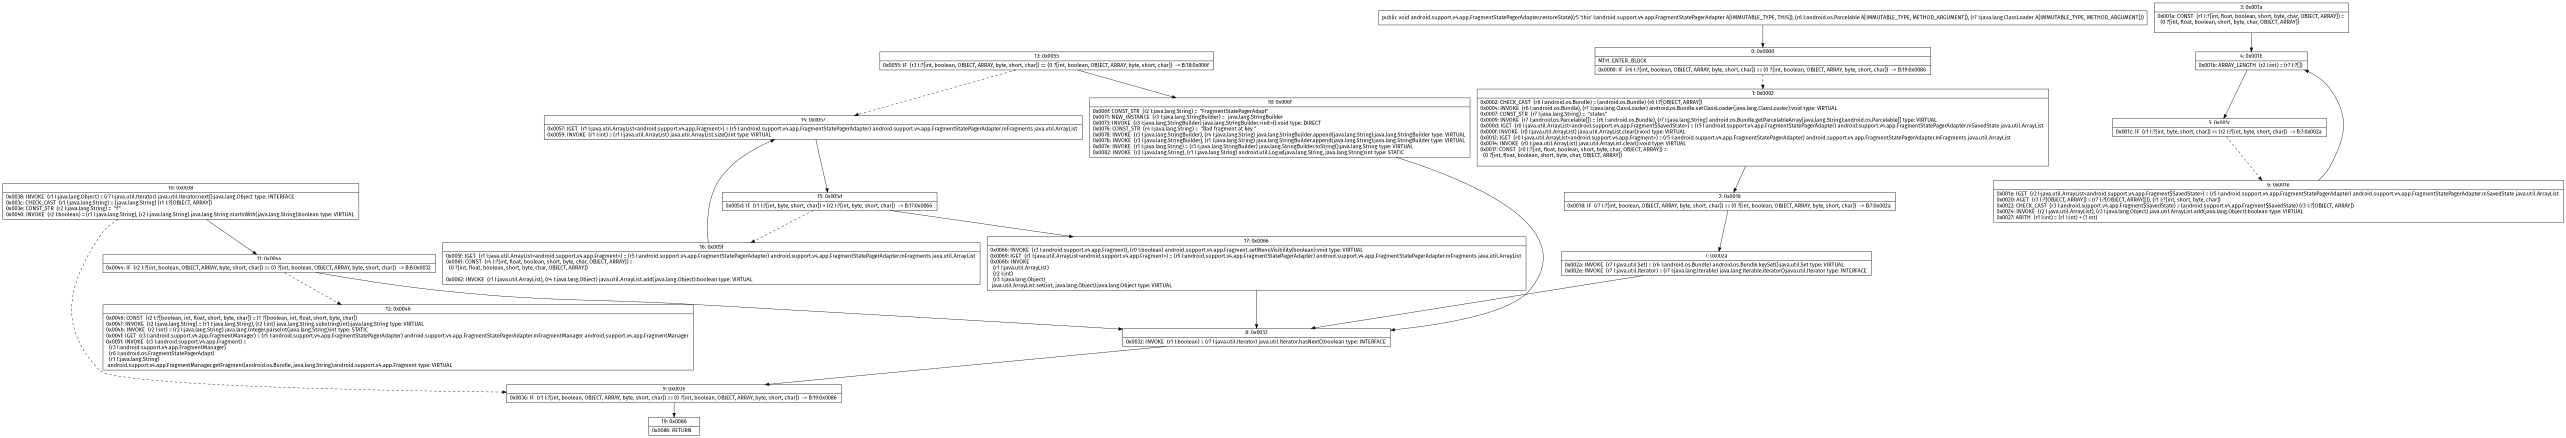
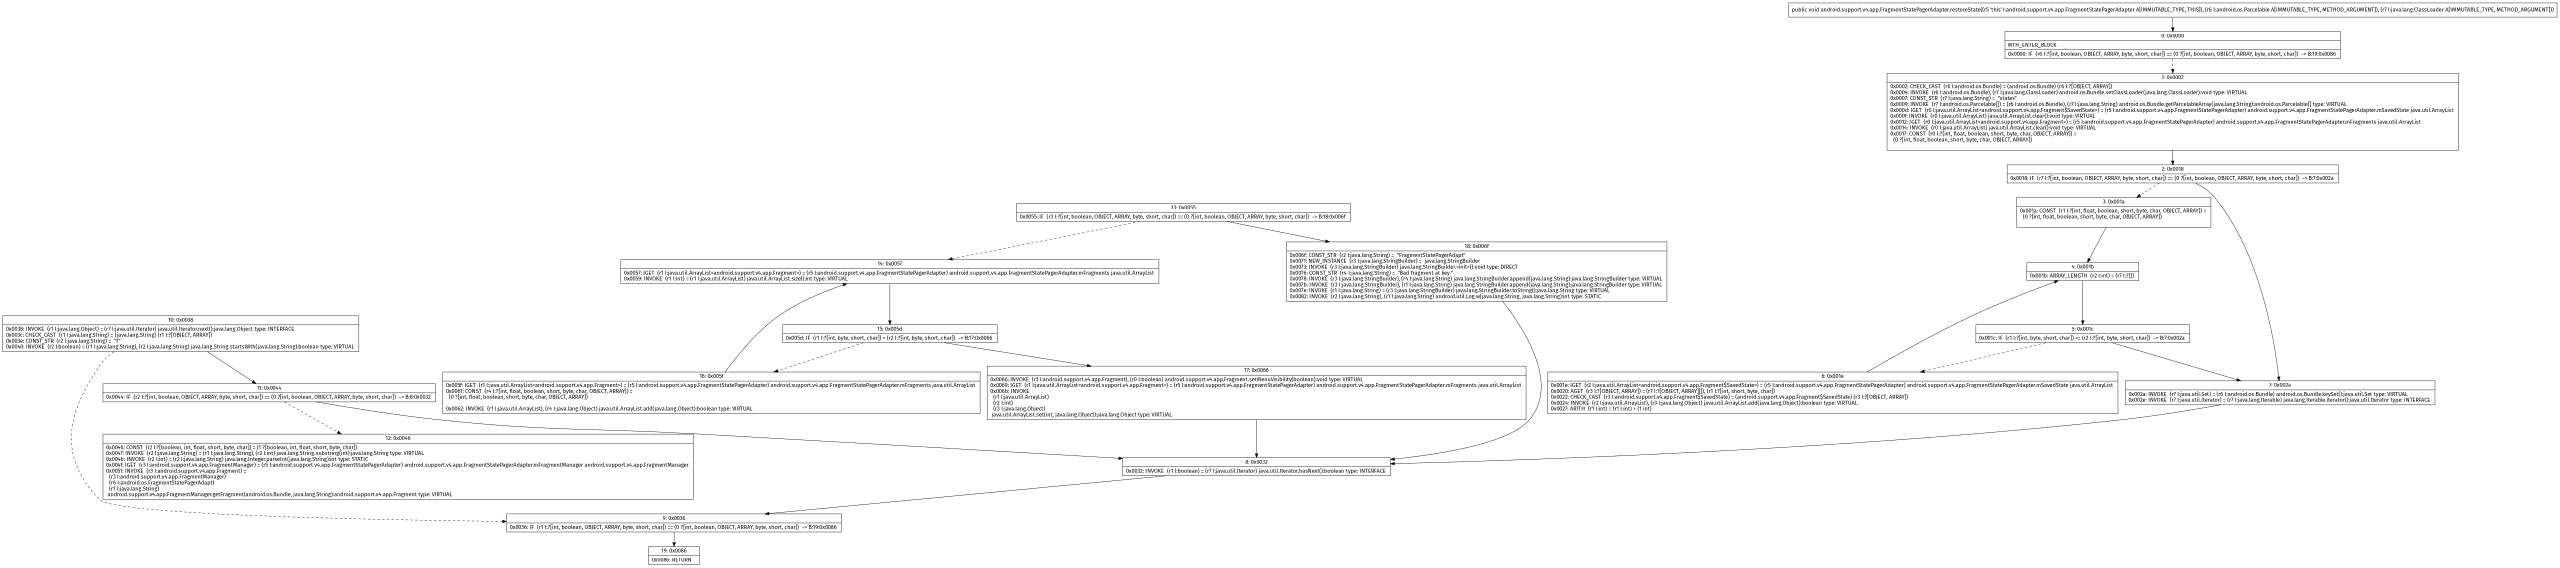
none -> (2150, 189)
none -> (2175, 361)
